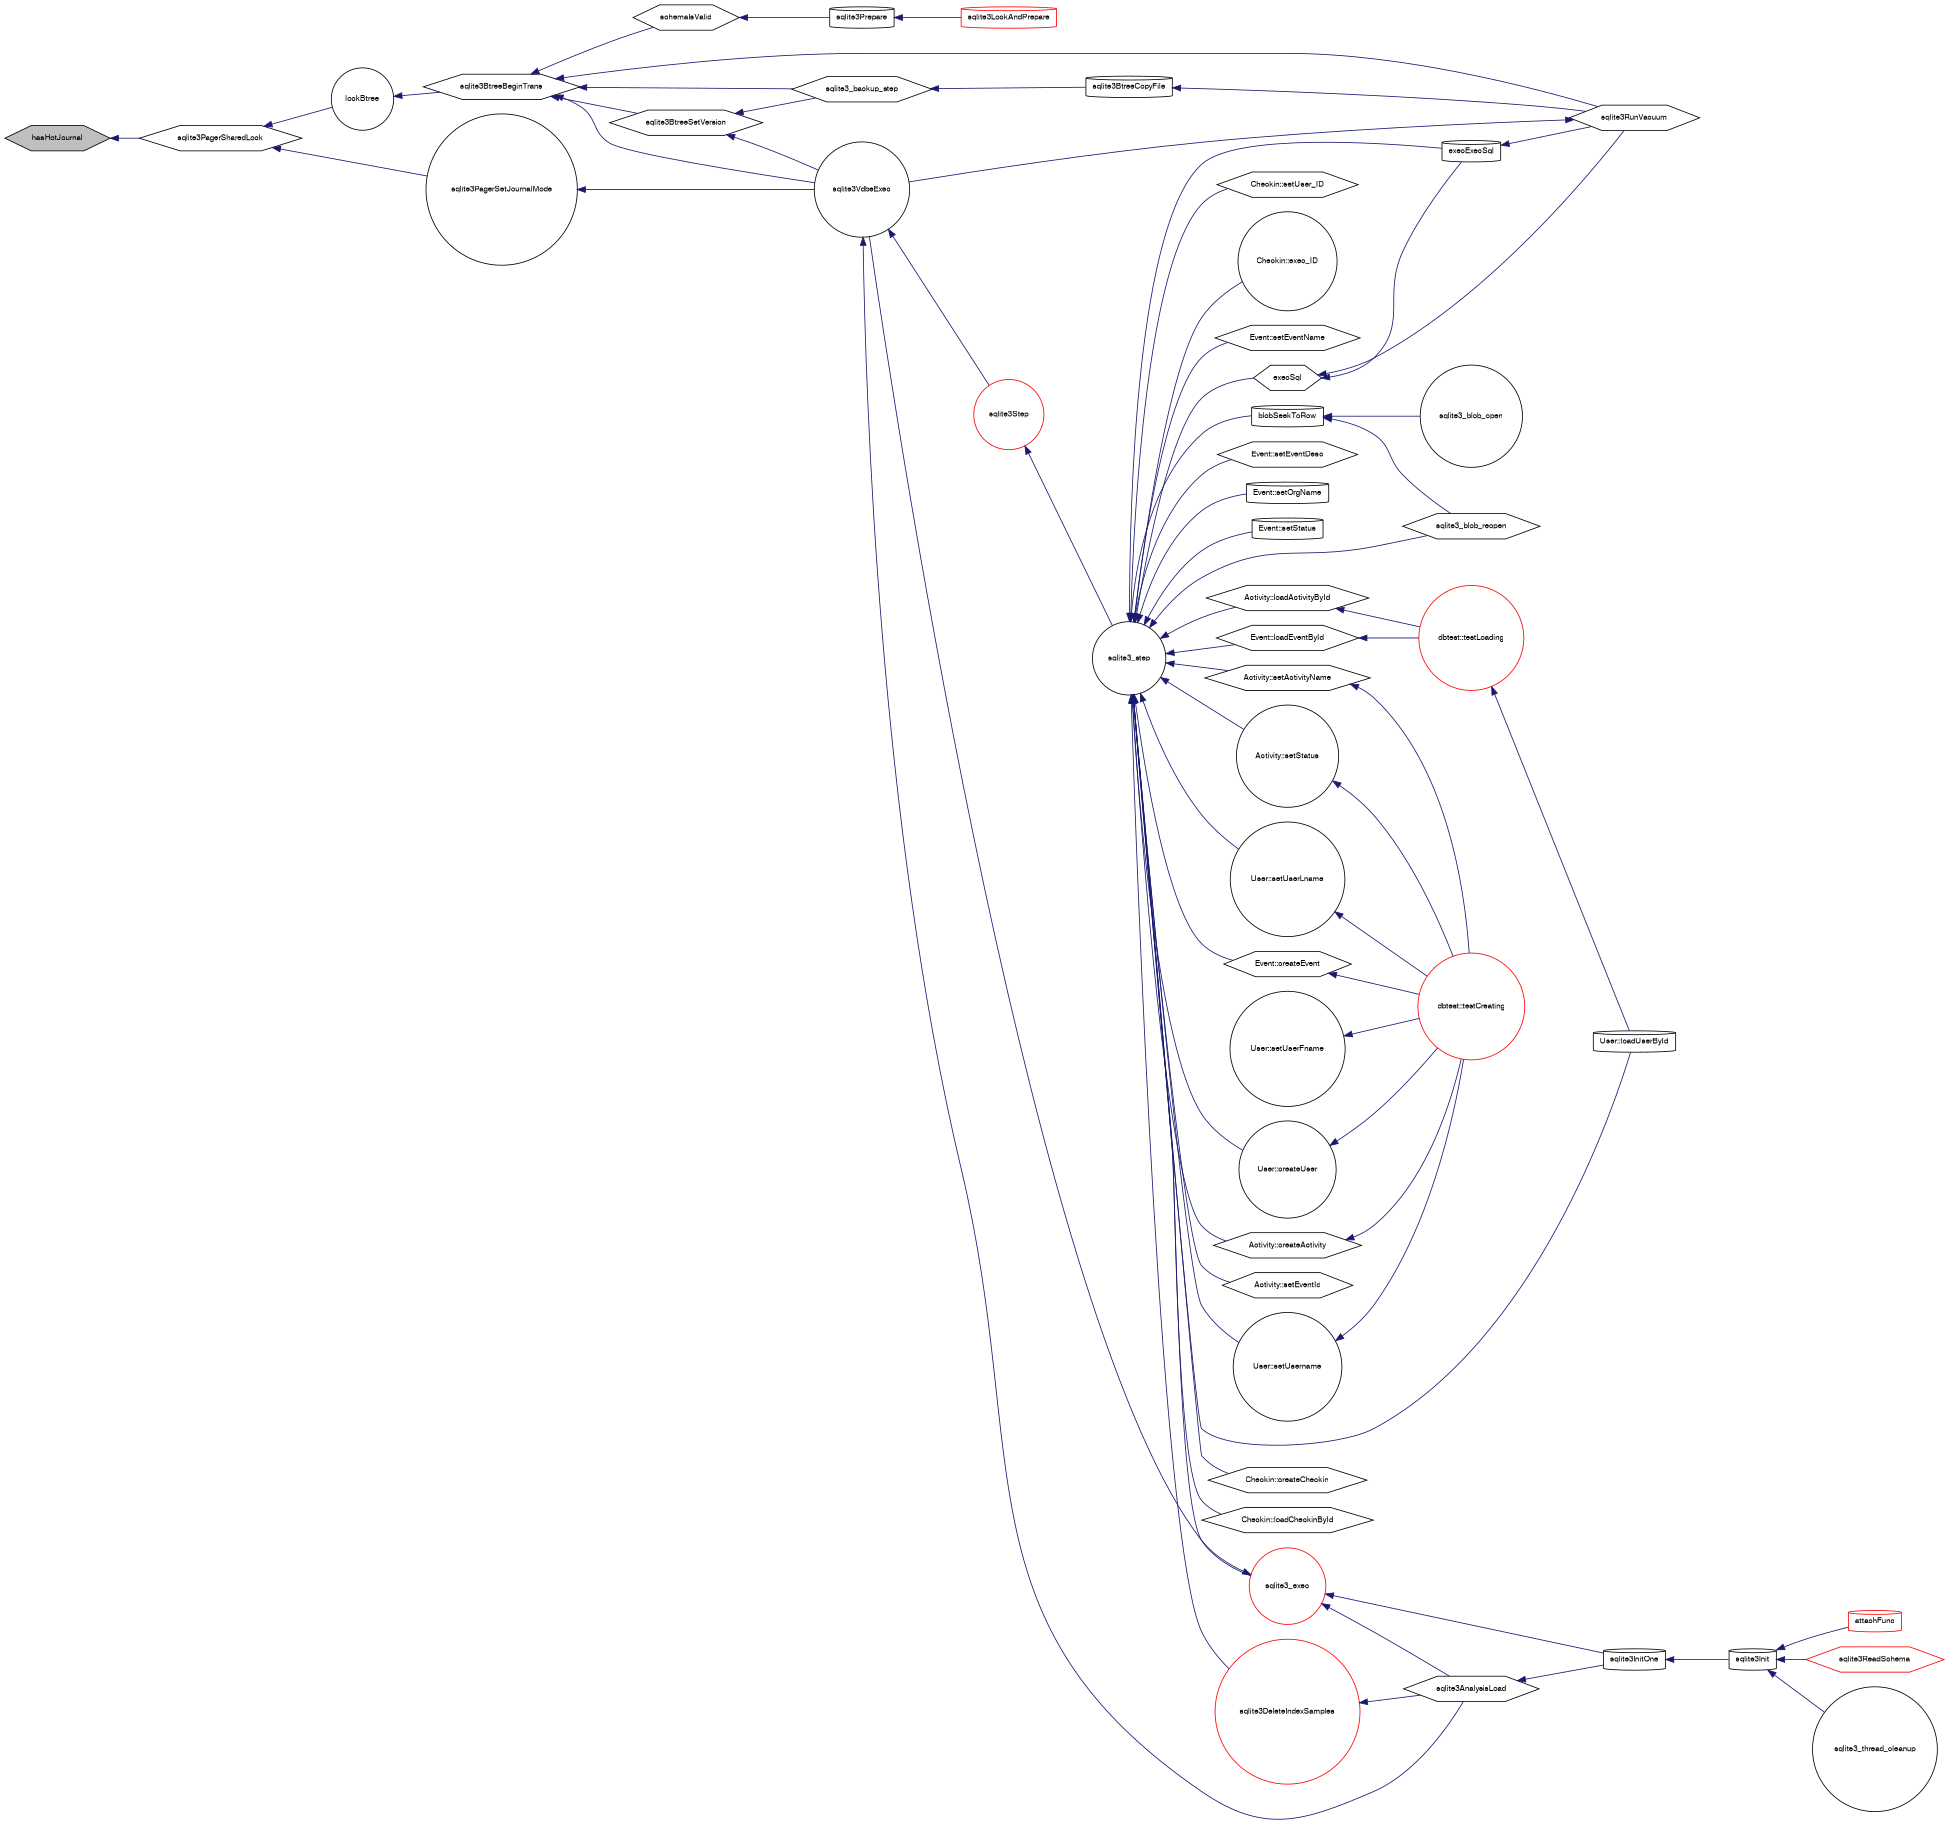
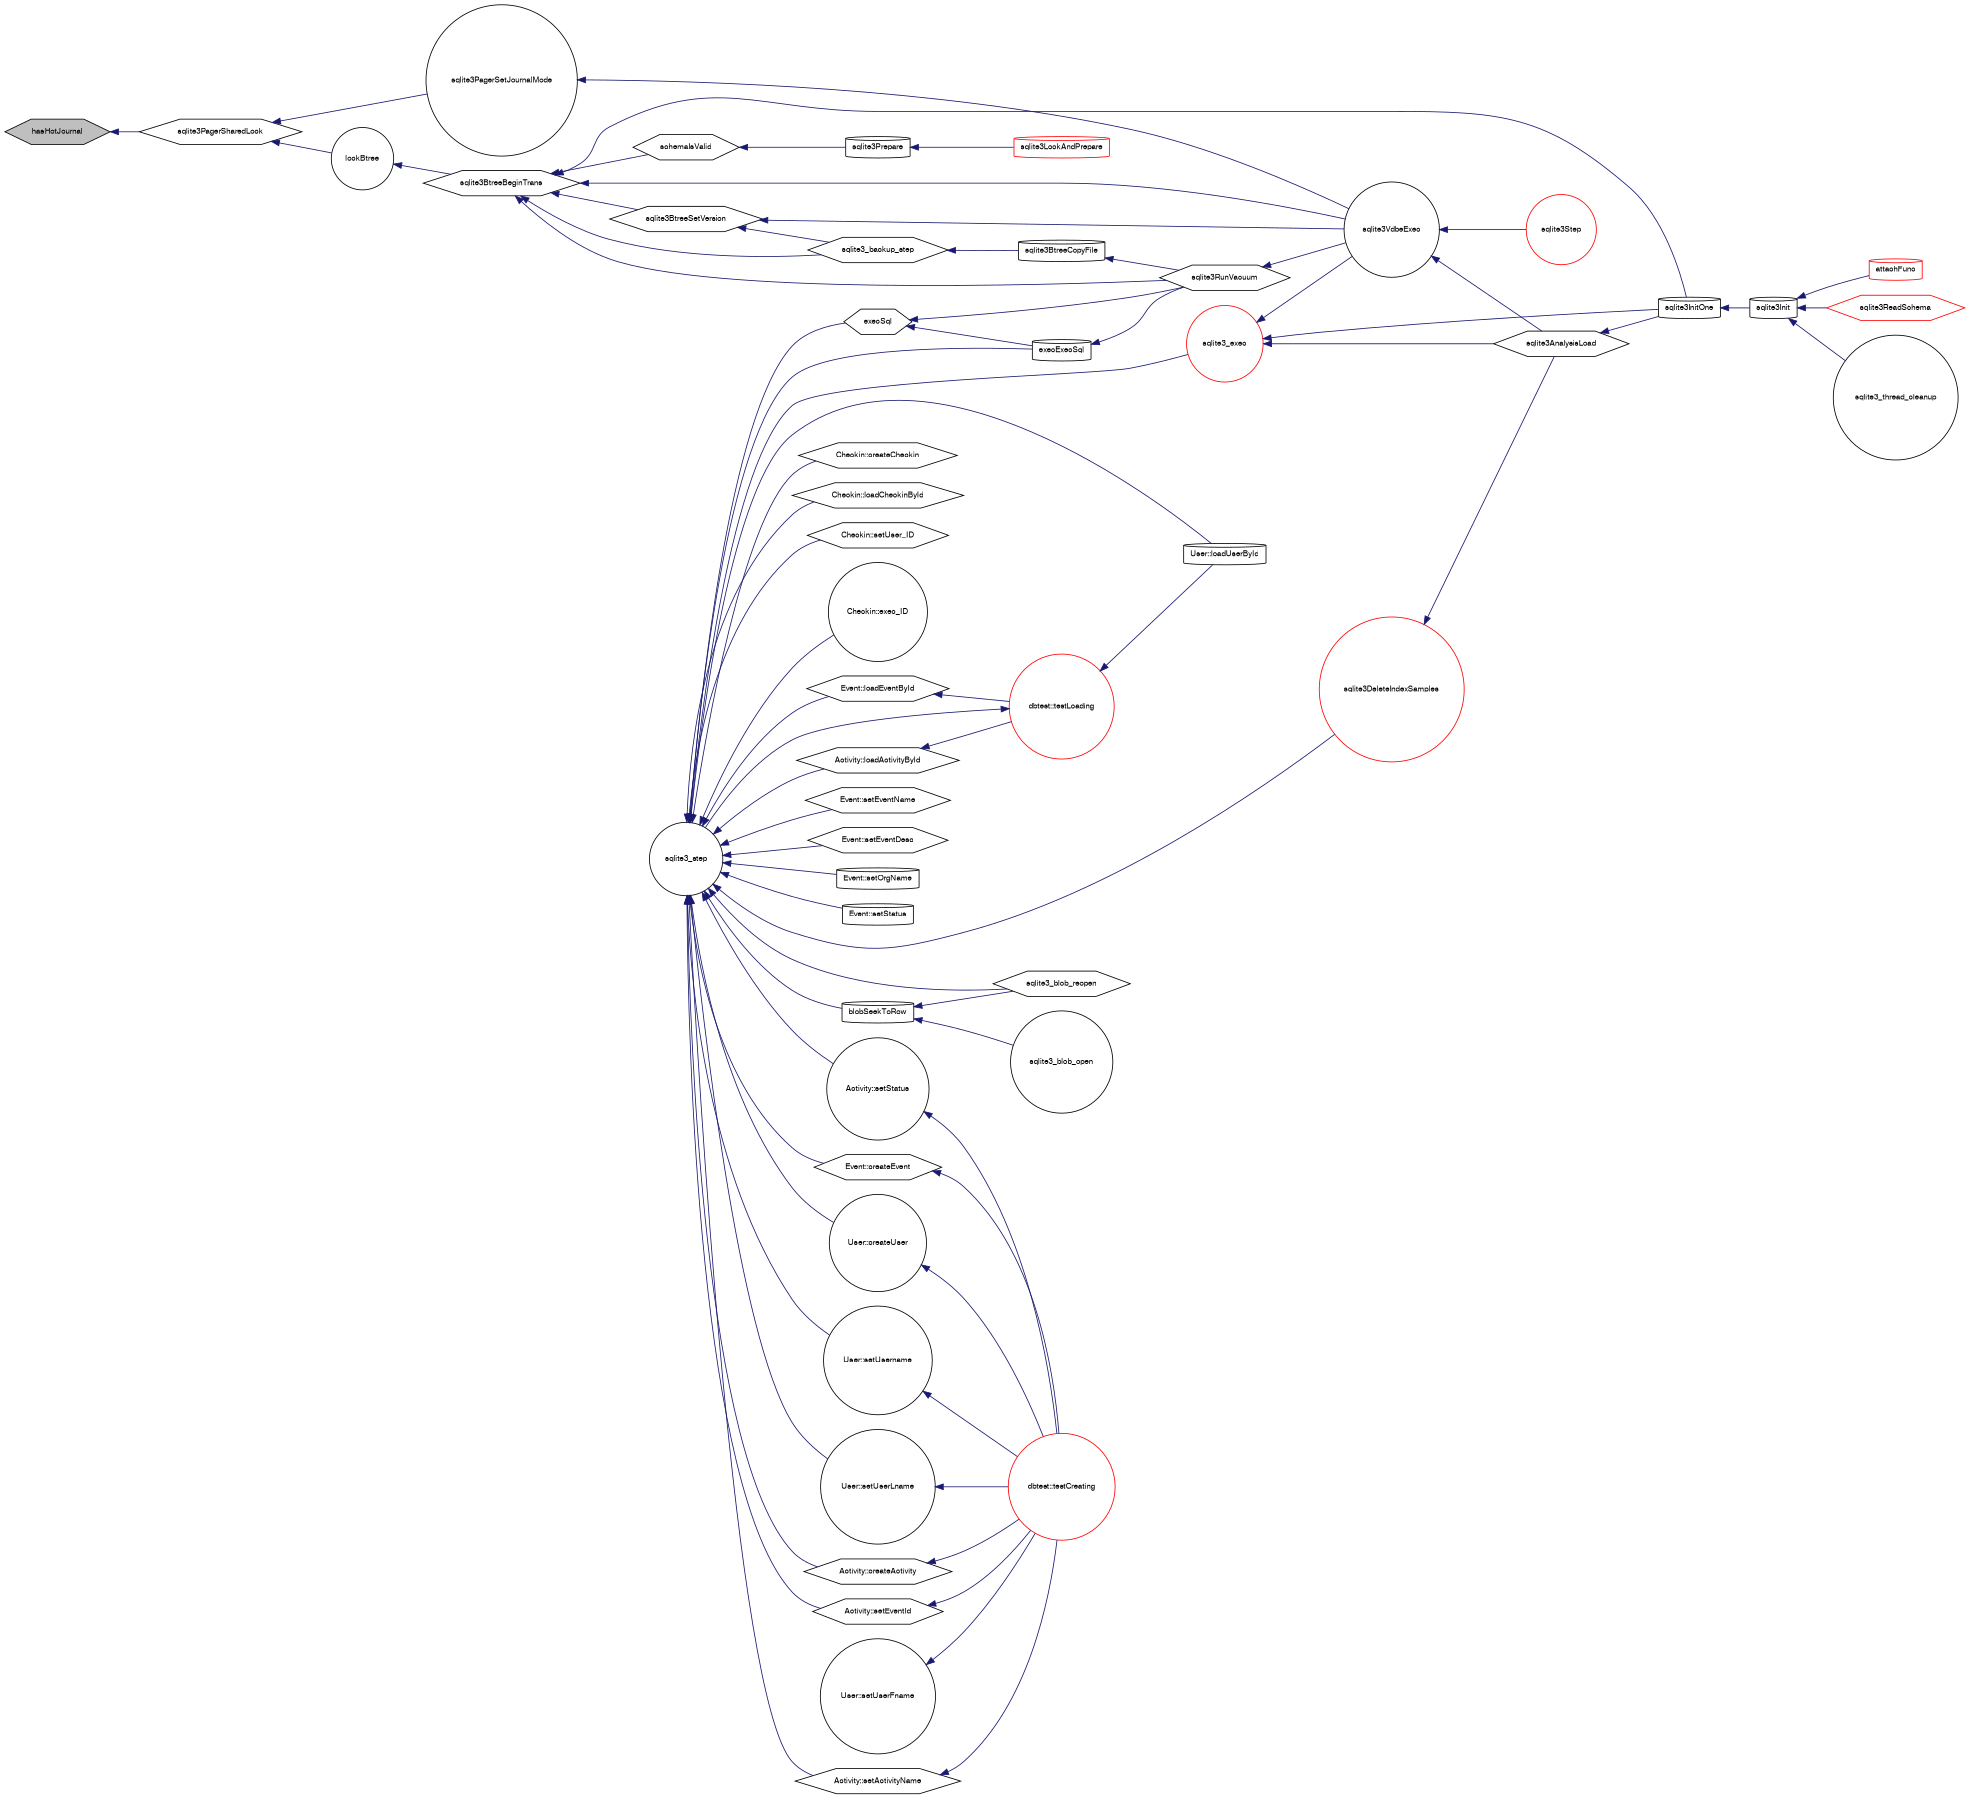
none -> (1156, 111)
(1070, 539) -> (834, 727)
none -> (989, 1574)
